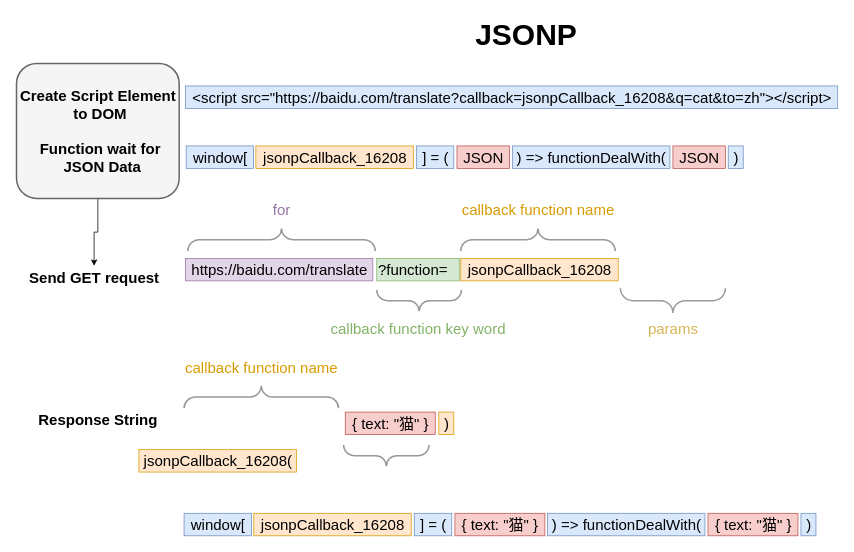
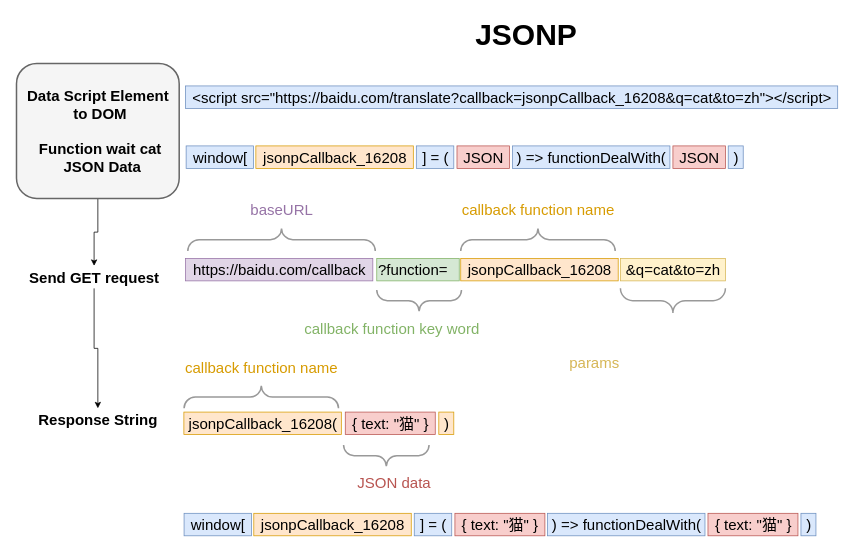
(98, 105) -> (98, 105)
(101, 157) -> (101, 157)
(282, 210) -> (282, 210)
(280, 270) -> (280, 270)
none -> (673, 270)
(418, 329) -> (392, 329)
(673, 329) -> (594, 363)
none -> (95, 348)
(218, 461) -> (263, 423)
none -> (394, 483)
